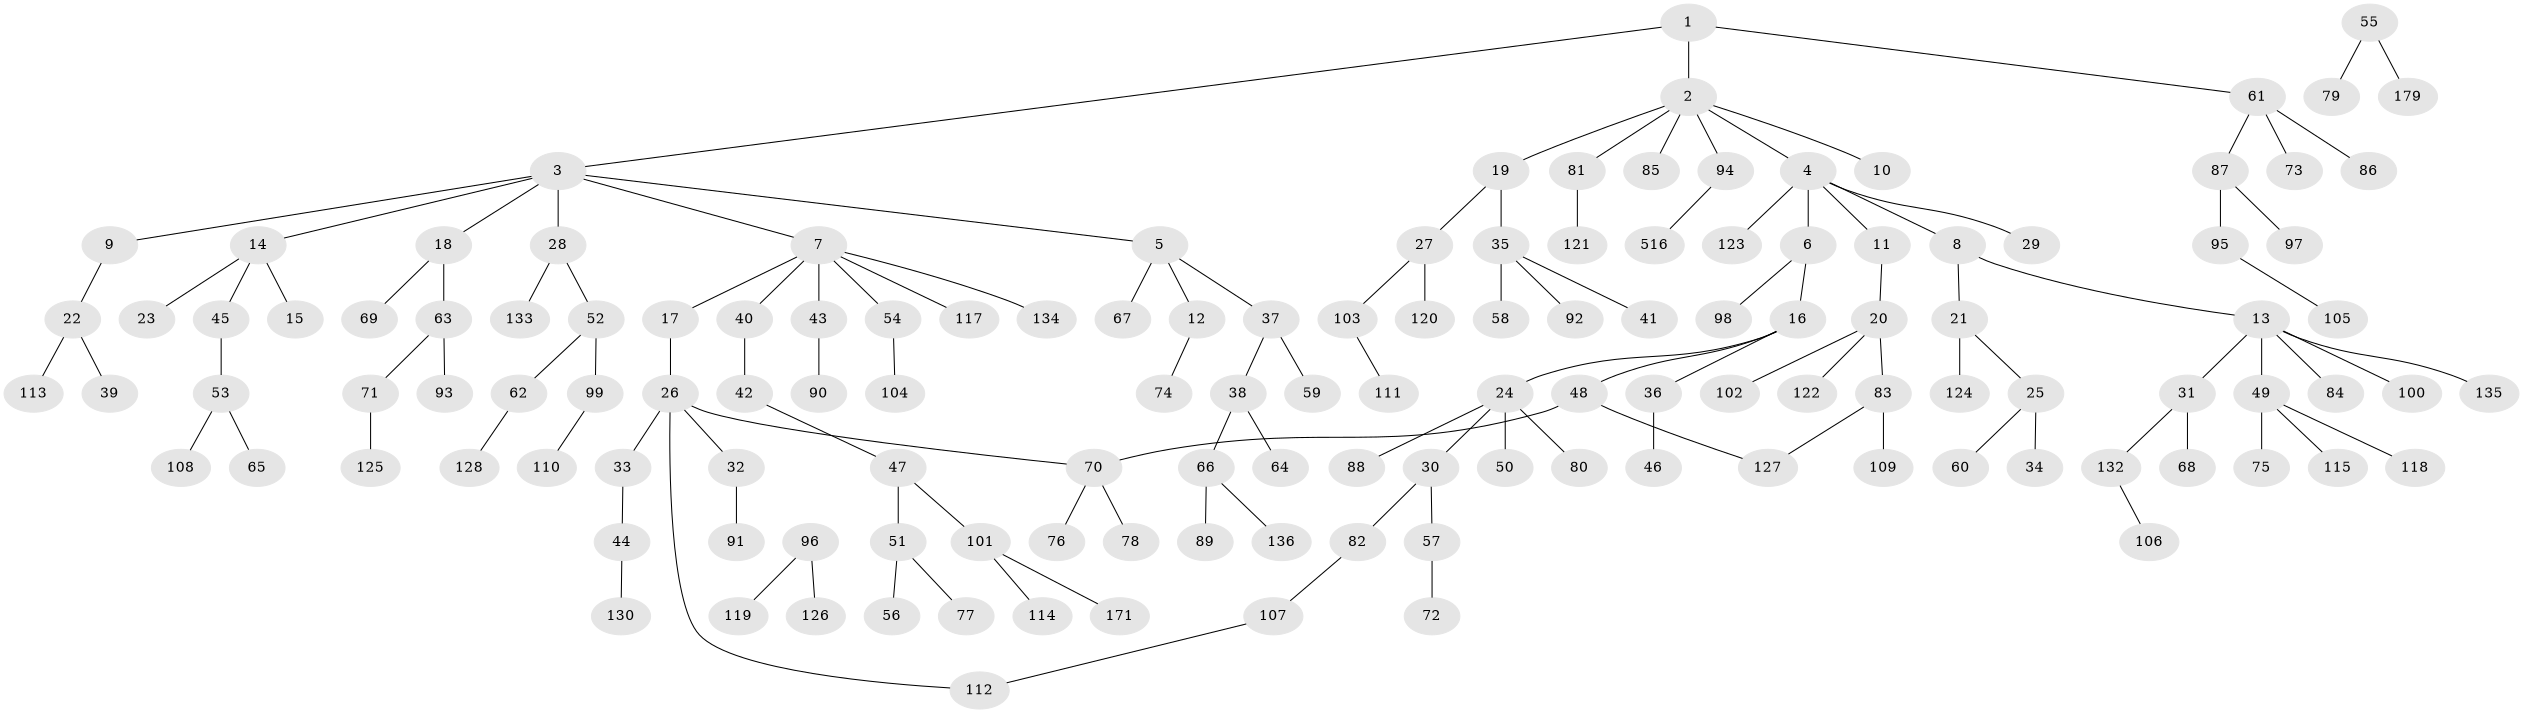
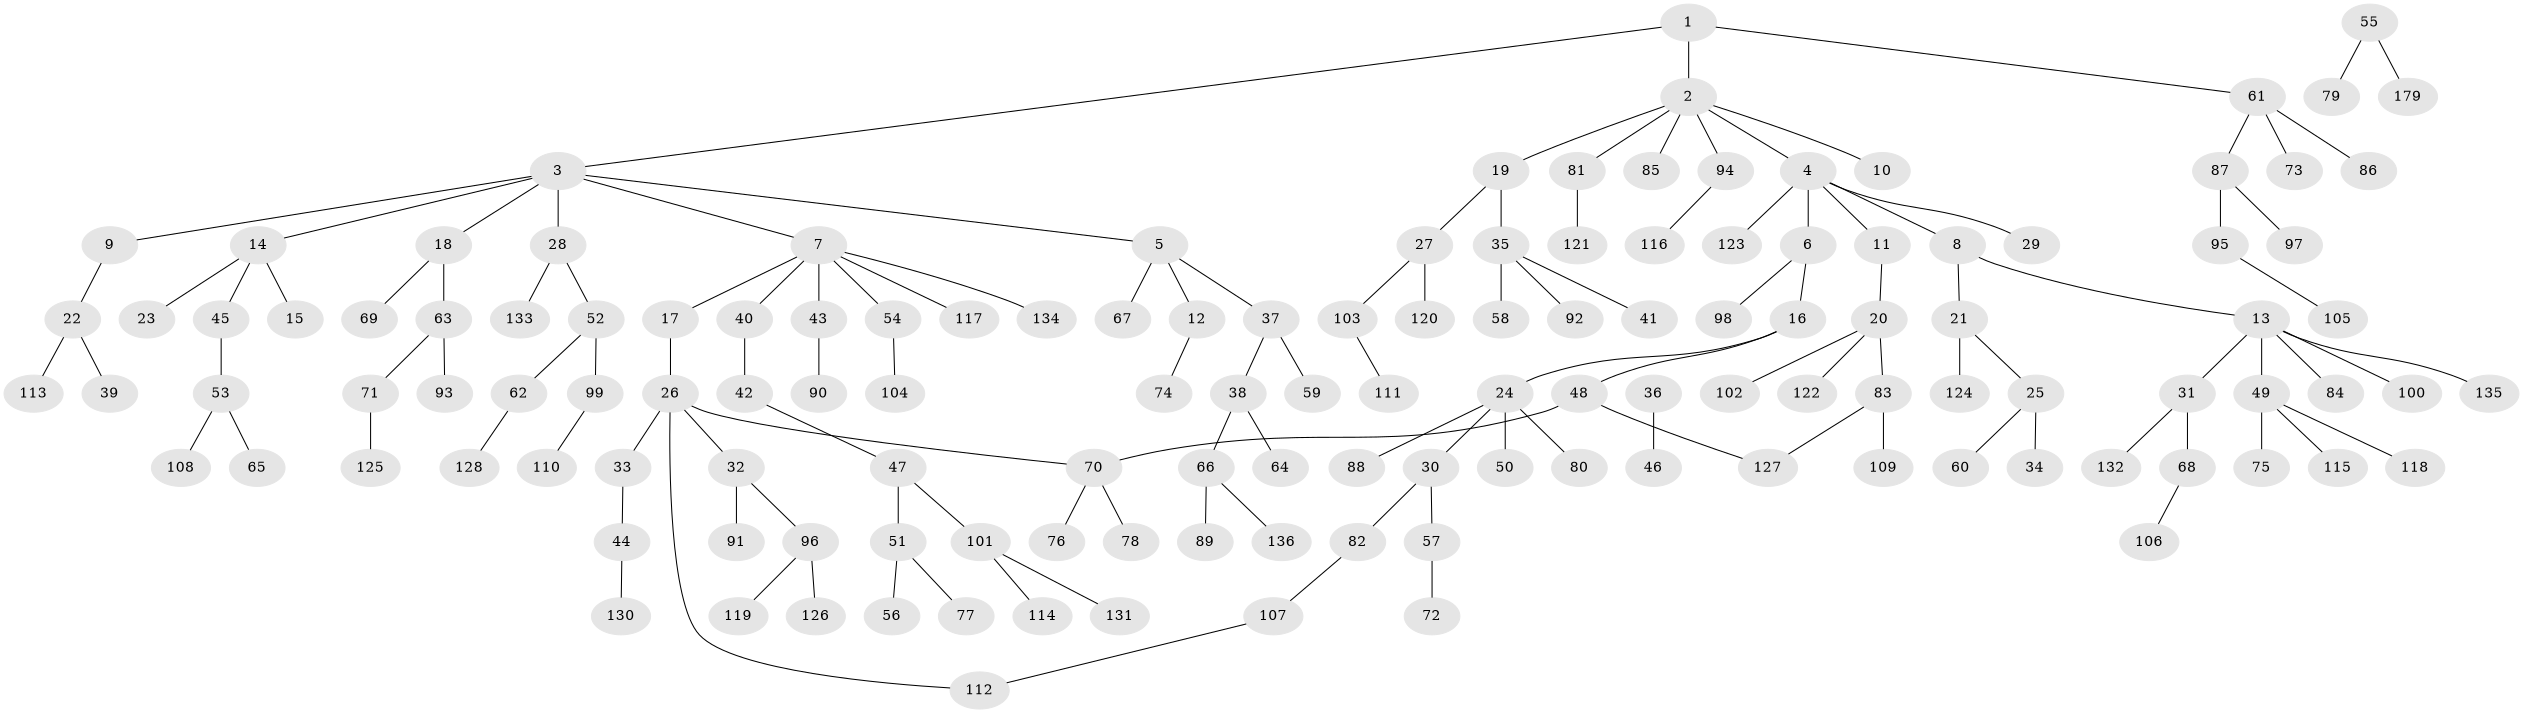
(1655, 245) -> (1655, 245)
(1726, 357) -> none
none -> (773, 505)
(2130, 505) -> (2168, 505)
(1120, 616) -> (1120, 616)
